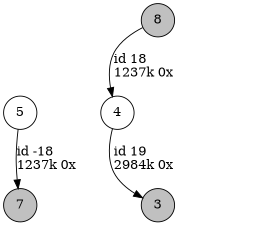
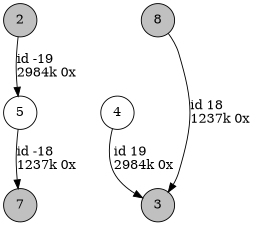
none -> (20, 20)
(115, 52) -> (190, 108)
